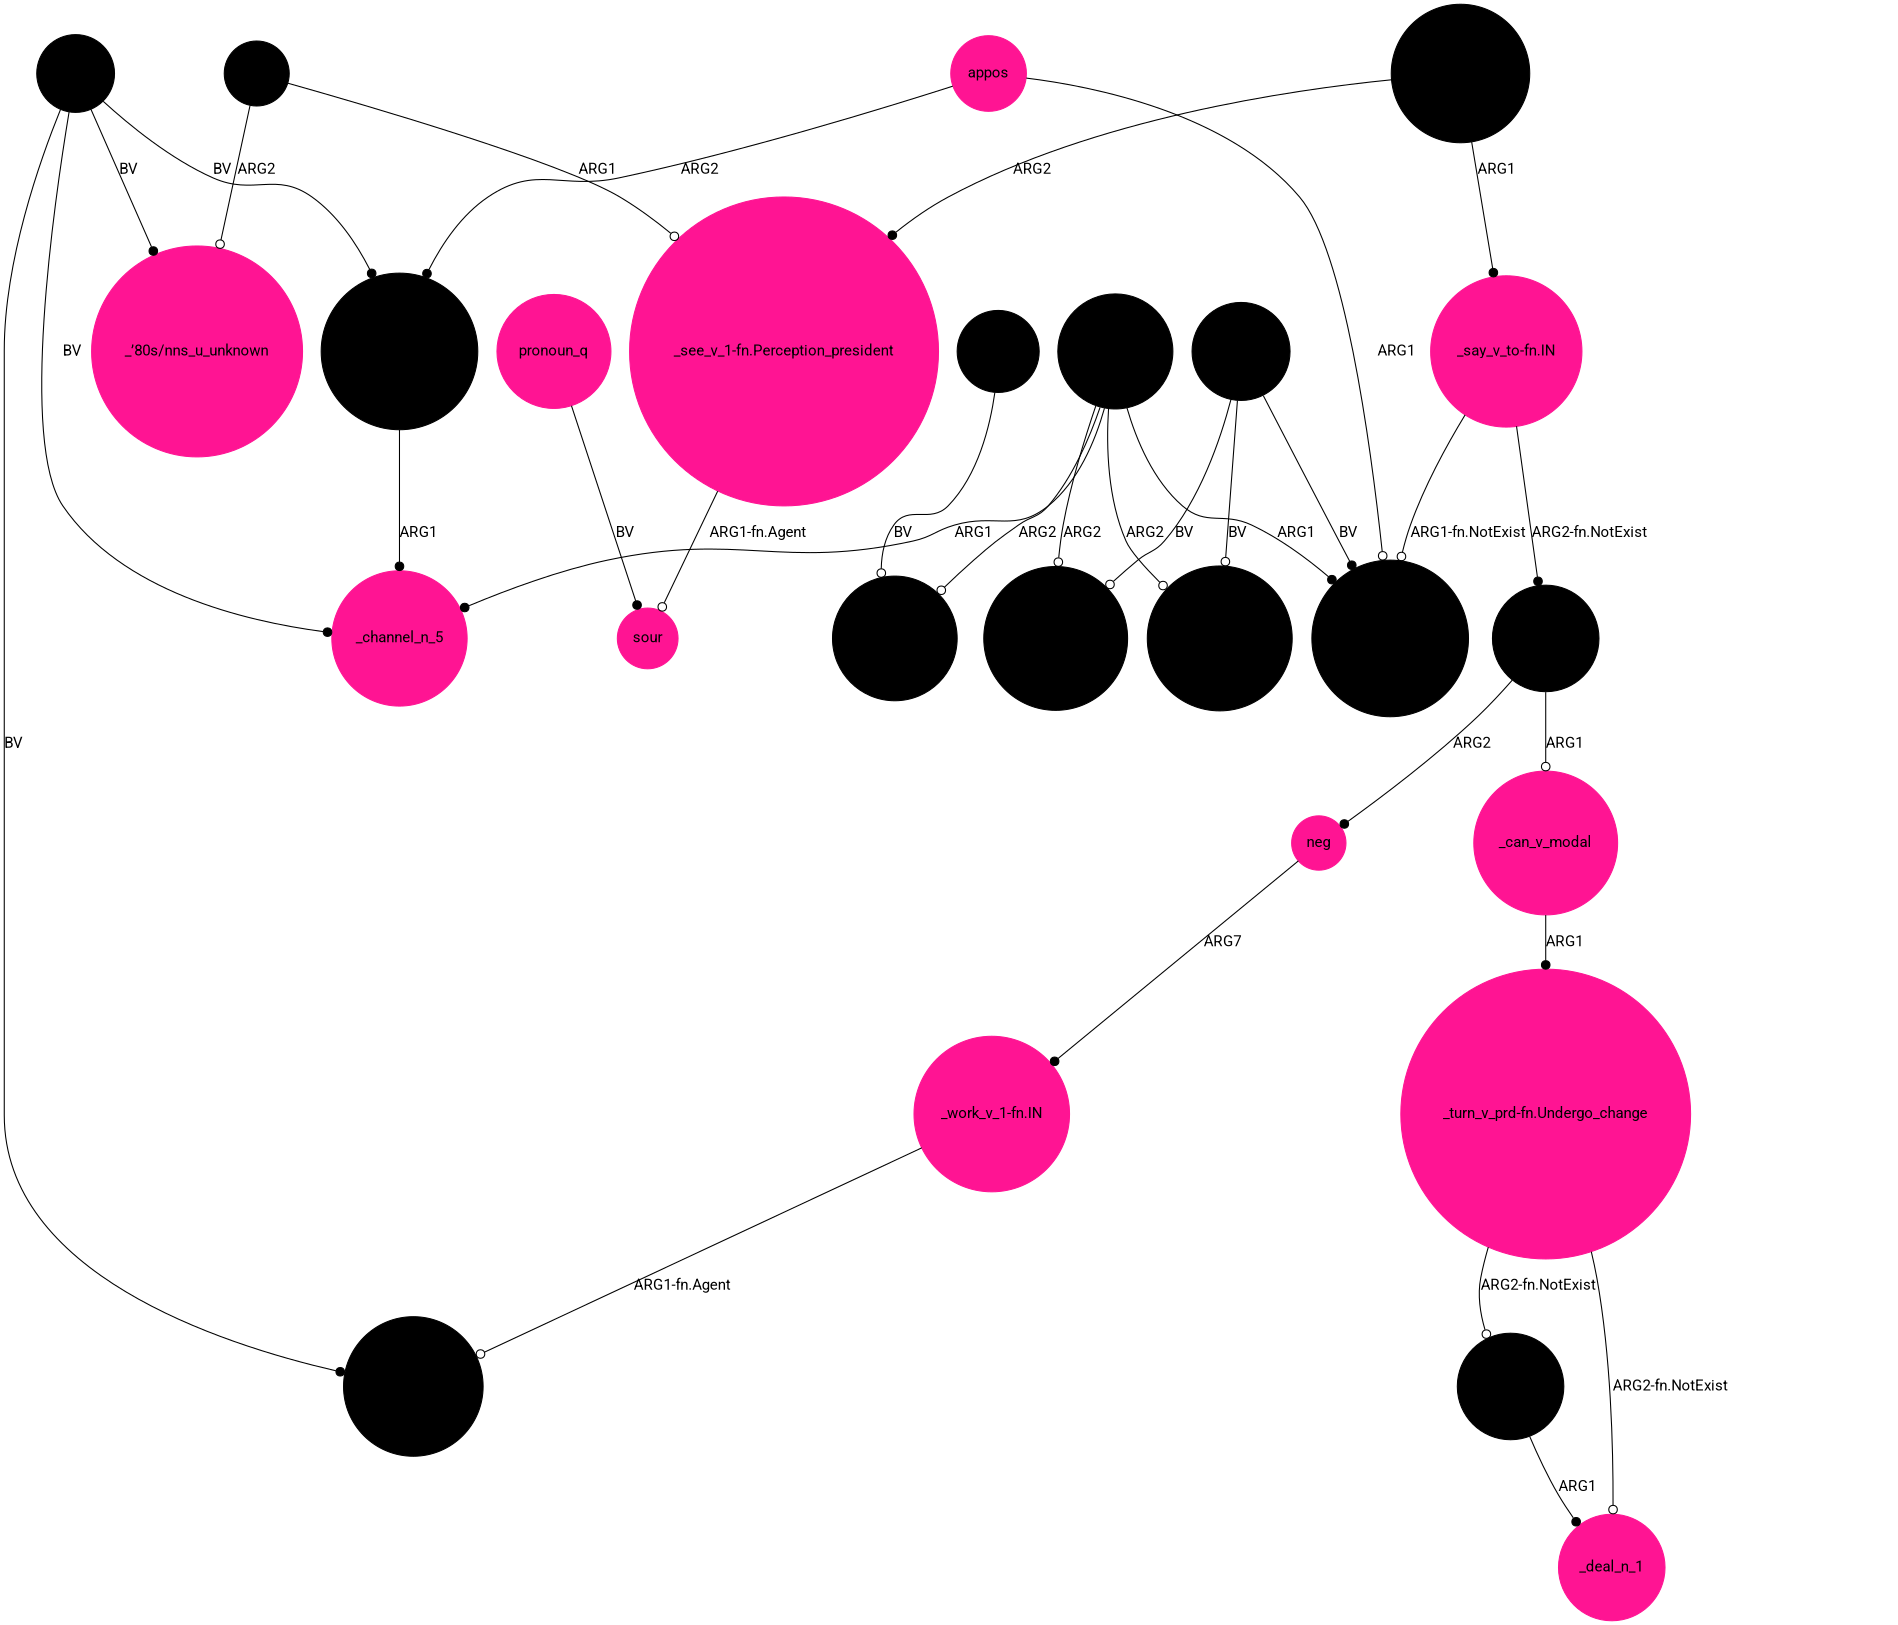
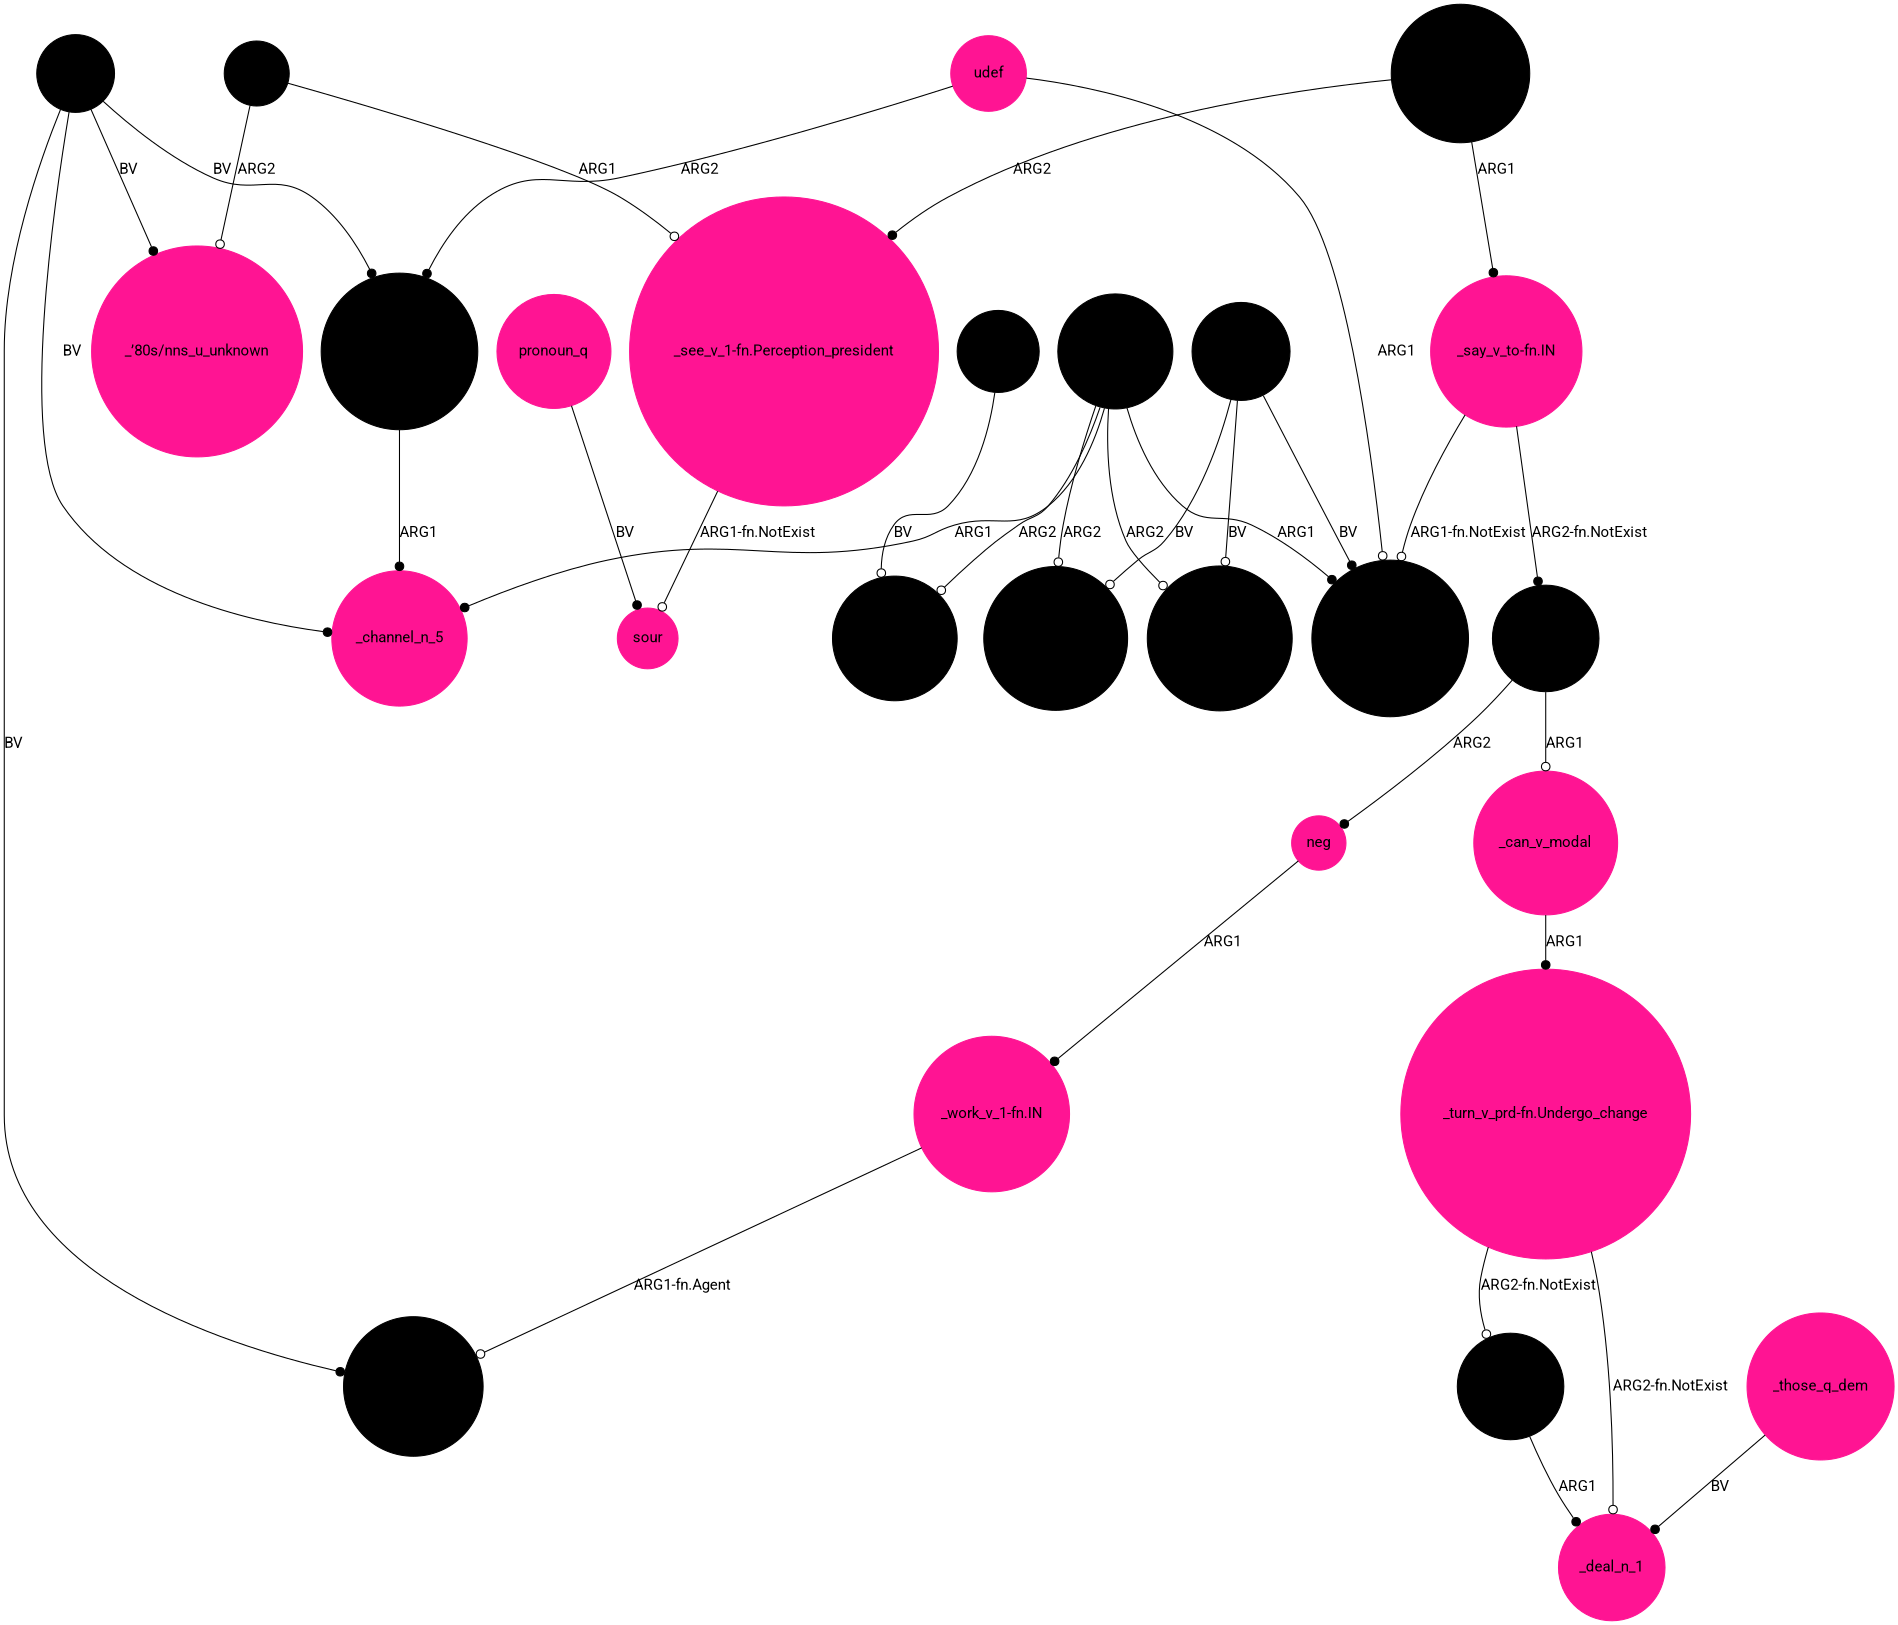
(989, 74) -> (989, 74)
(758, 533) -> (758, 533)
(1223, 942) -> (1223, 942)
none -> (1821, 1386)
